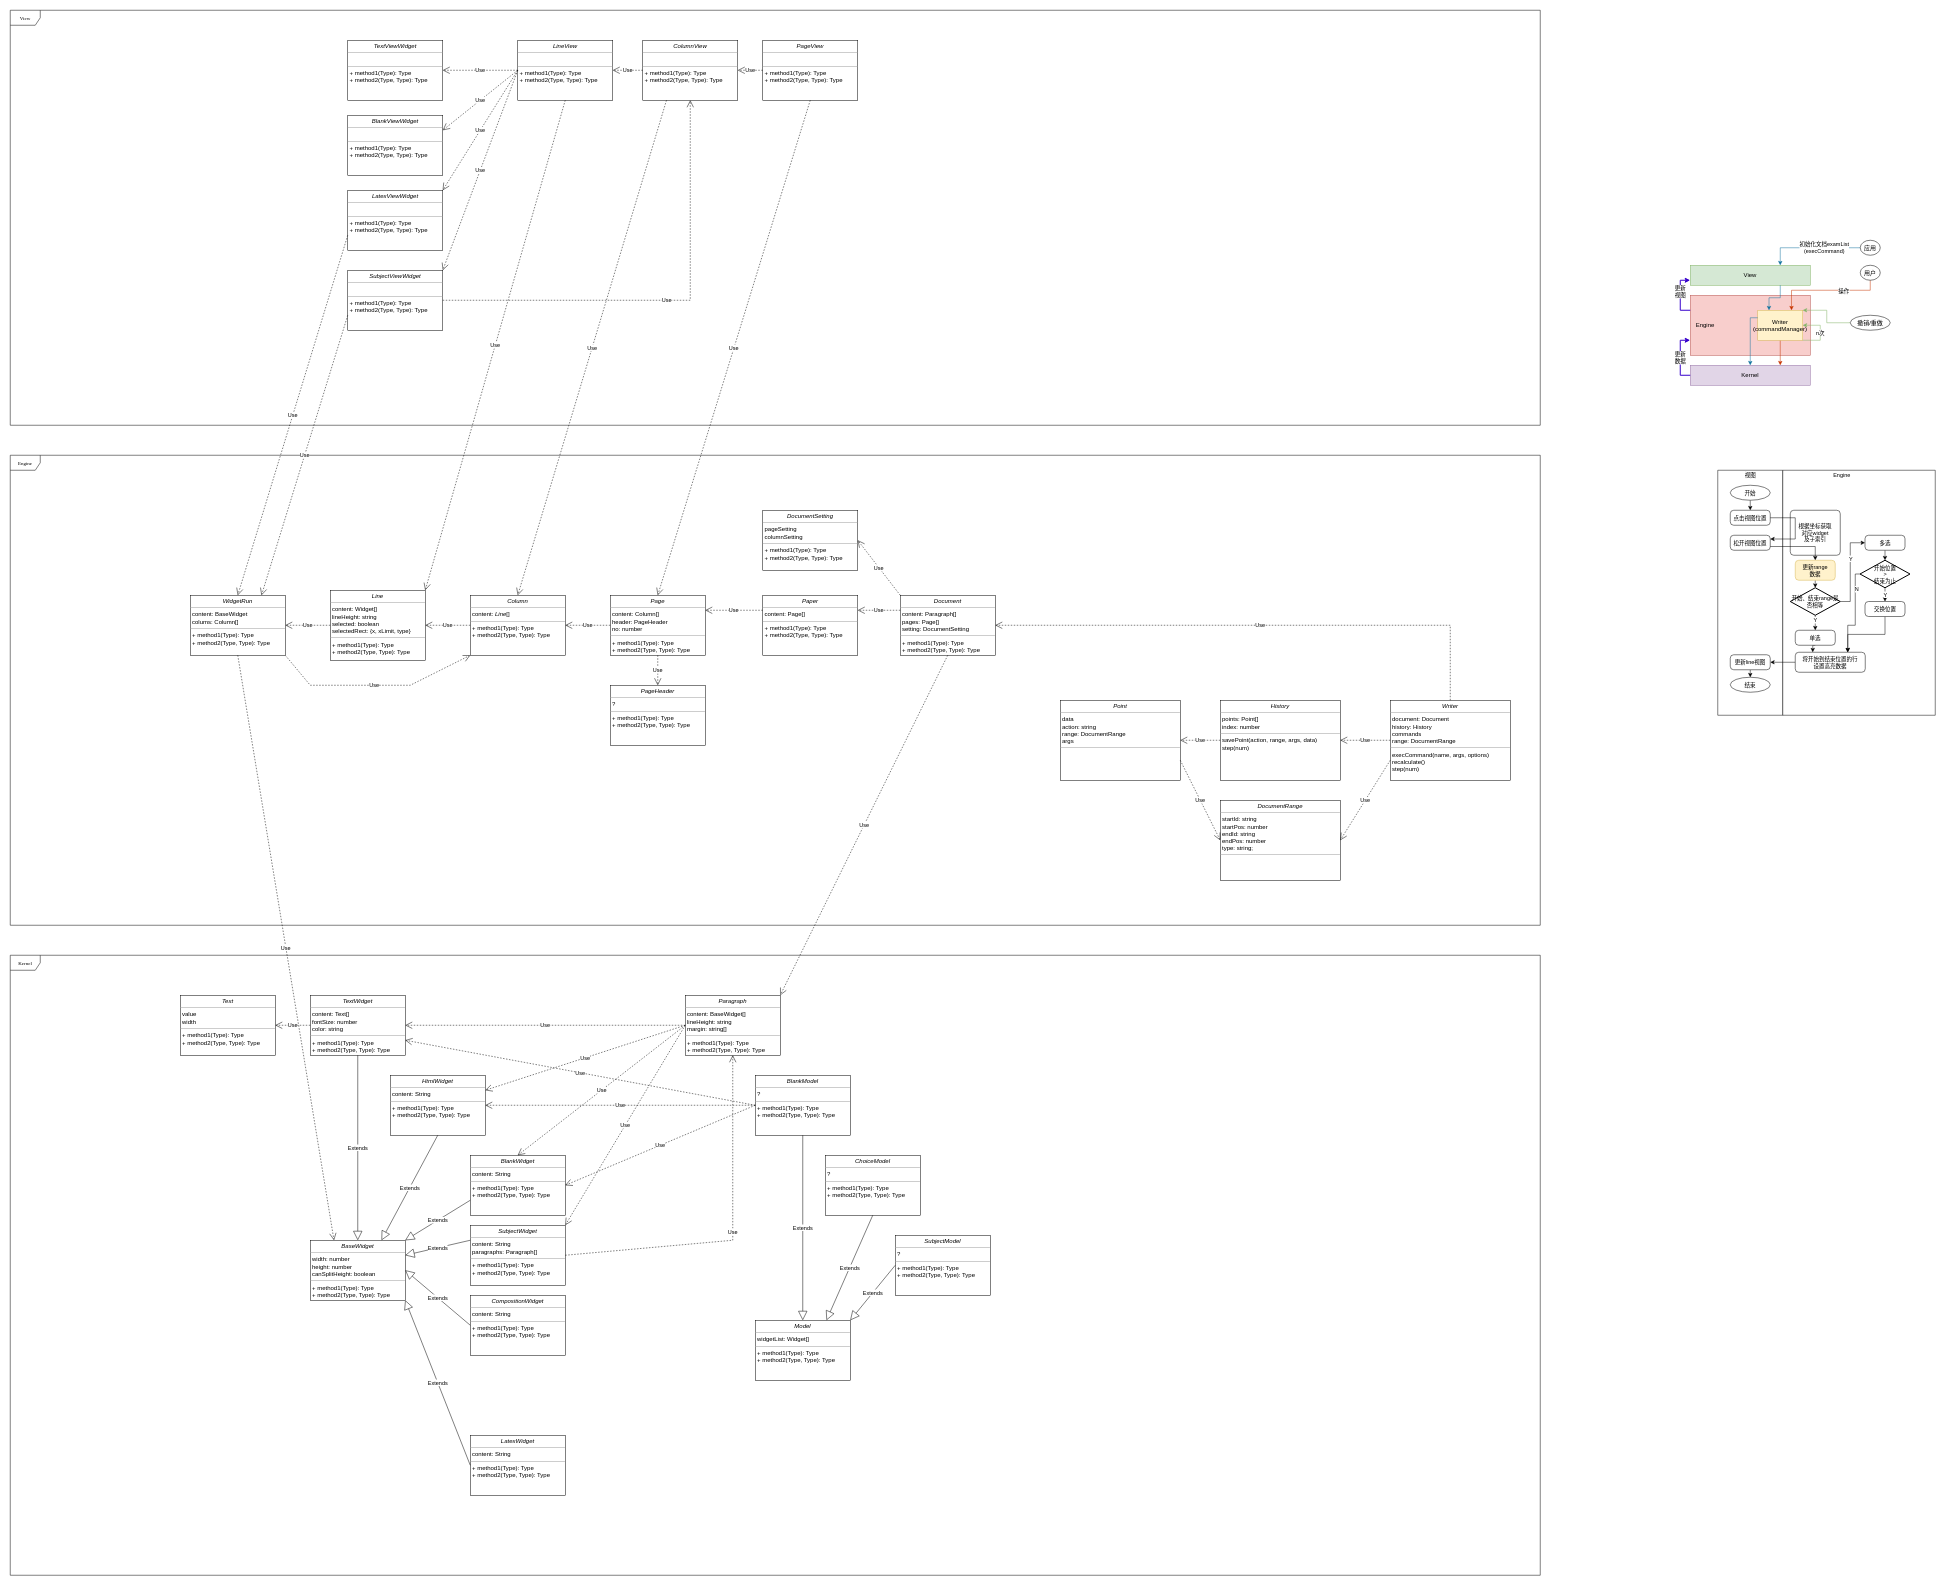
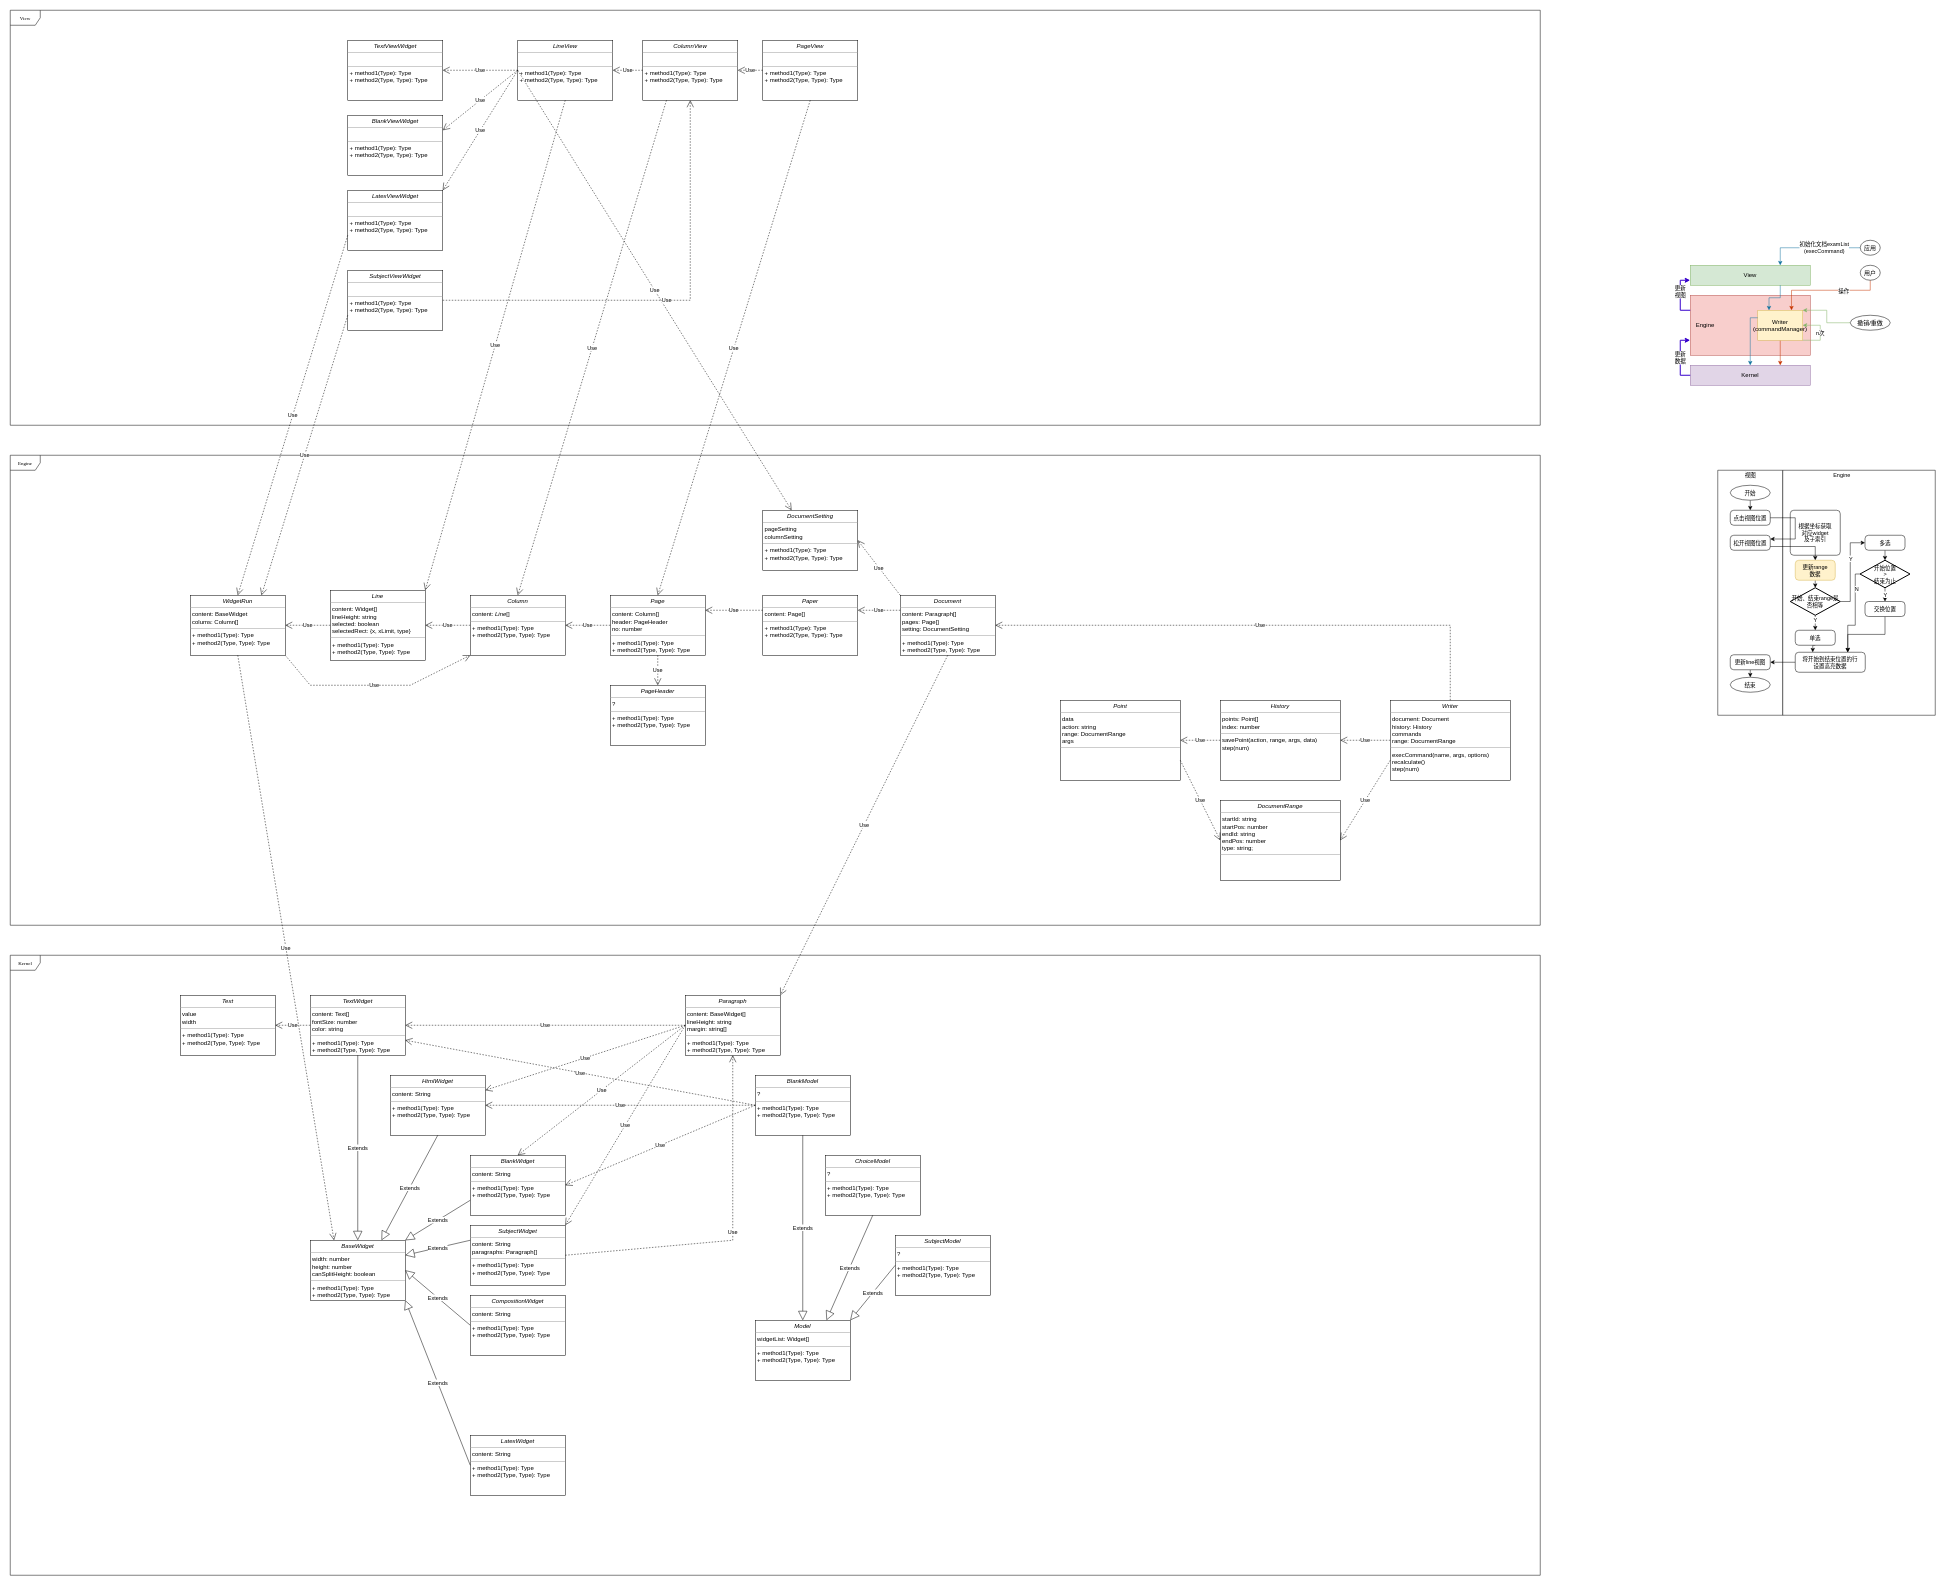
(454, 239) -> (595, 194)
